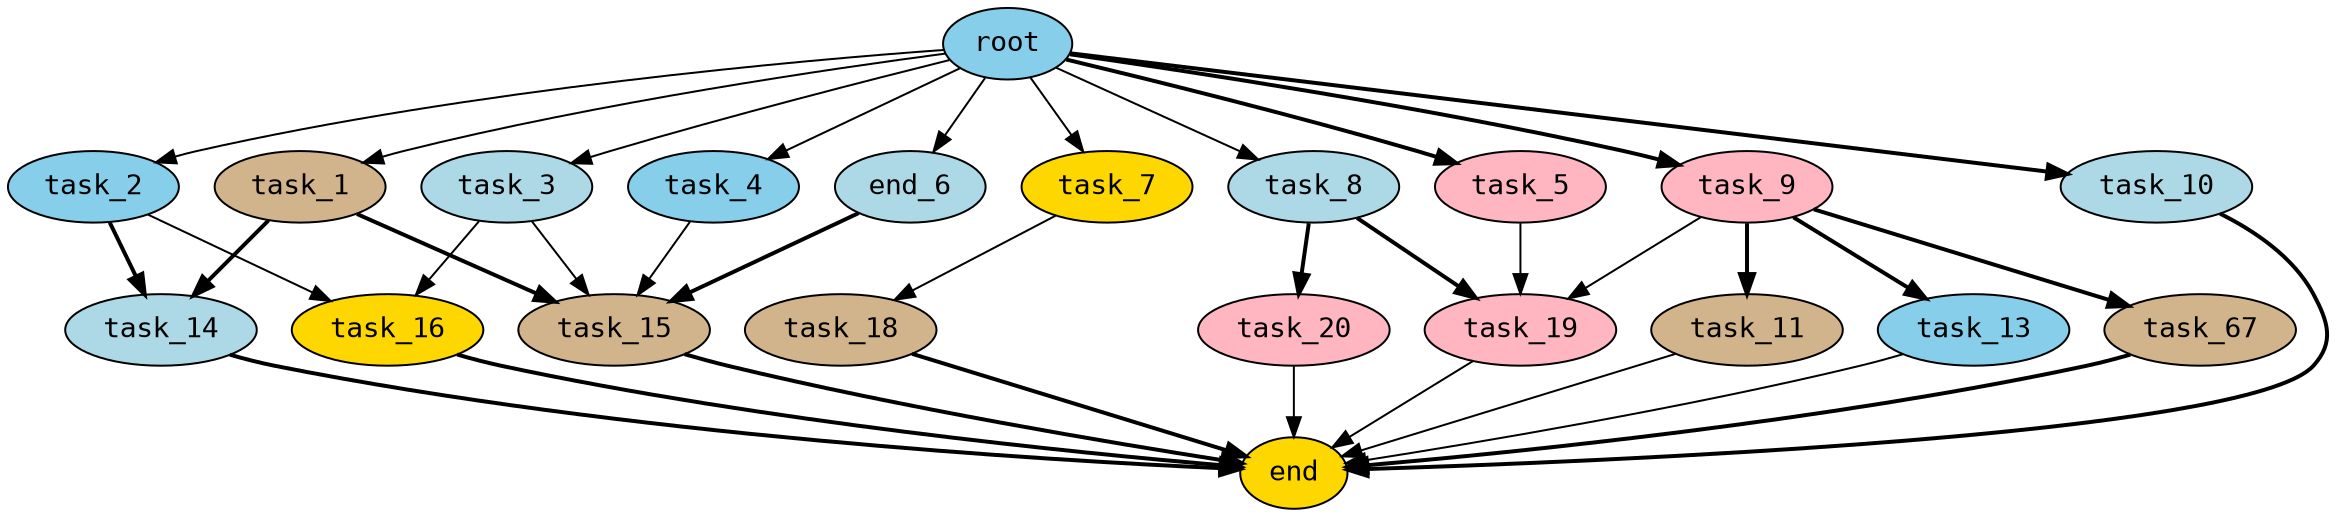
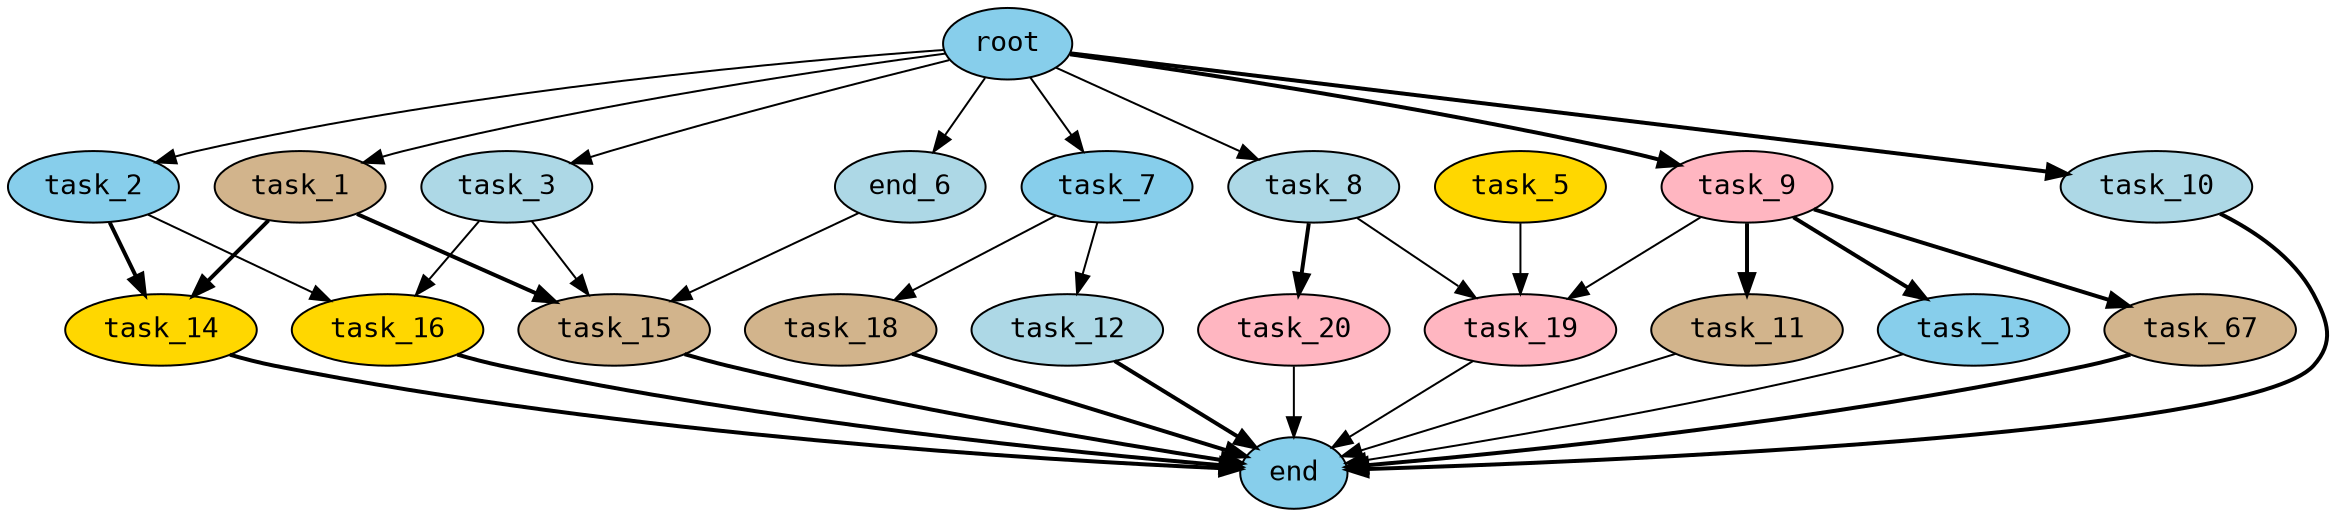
(1252, 106) -> none
(714, 187) -> none
(1107, 187) -> (1107, 187)
(1520, 187) -> (1520, 187)
(1408, 252) -> (1408, 252)
(774, 253) -> (774, 253)
(161, 330) -> (161, 330)
none -> (1067, 330)
(1294, 473) -> (1294, 473)
